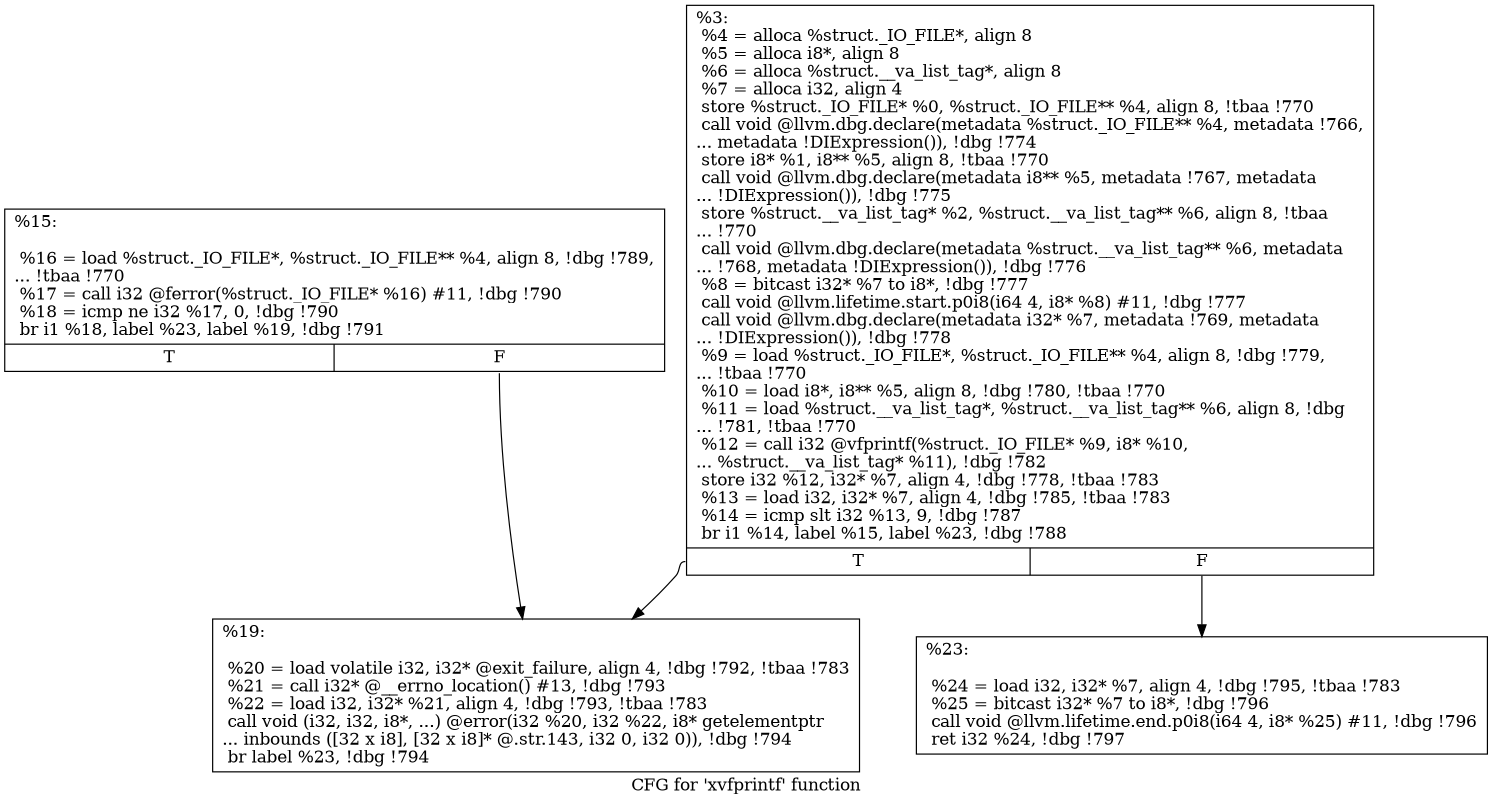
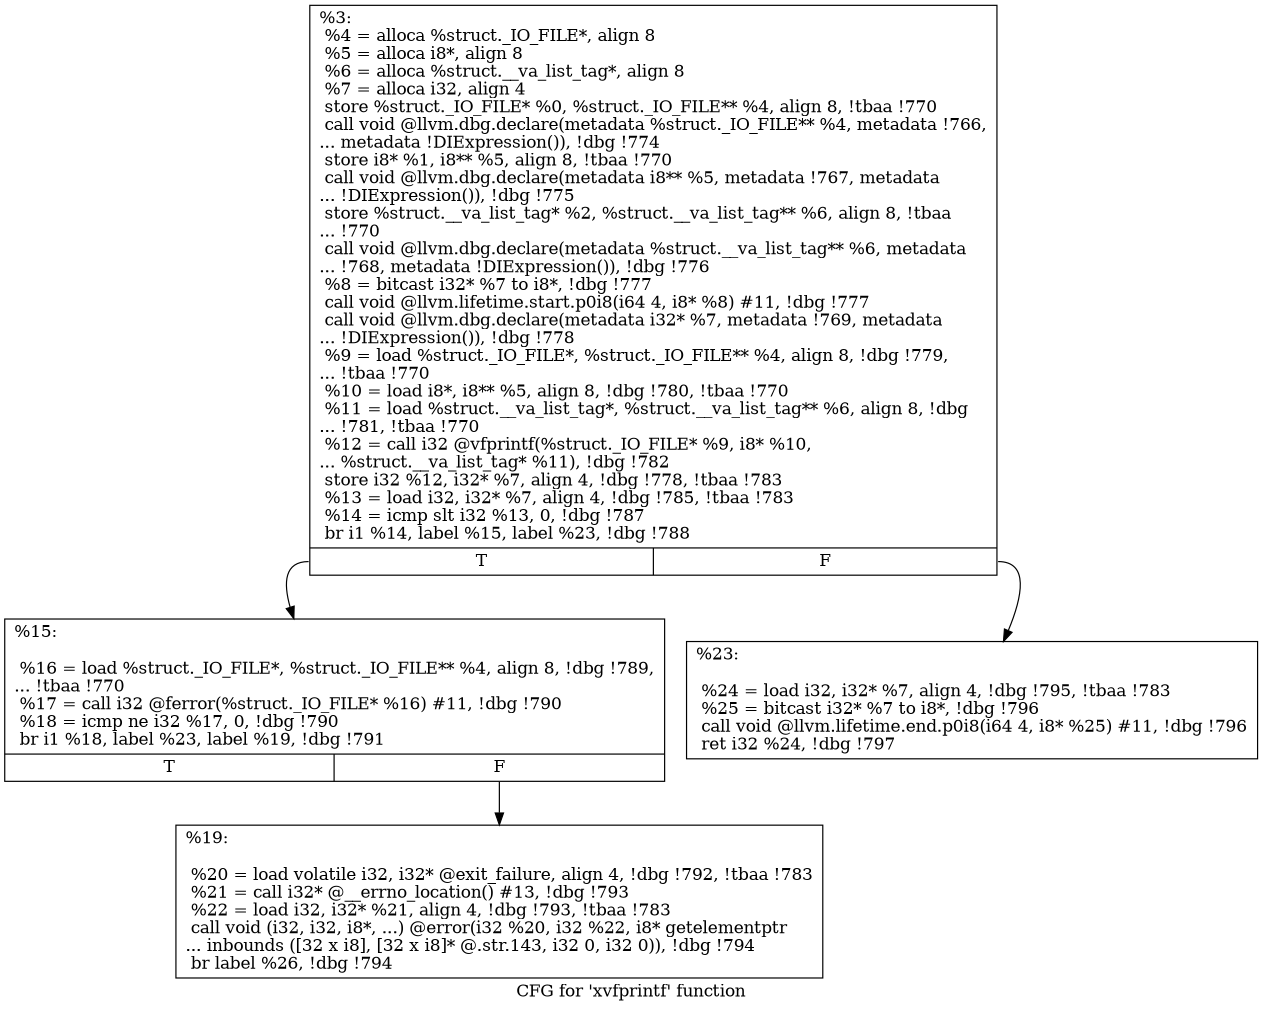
(859, 516) -> (482, 516)
(665, 587) -> (287, 578)
(326, 758) -> (289, 964)
